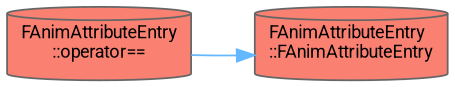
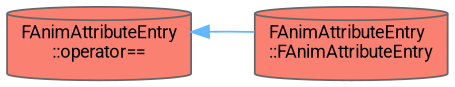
(214, 55) -> (232, 32)
